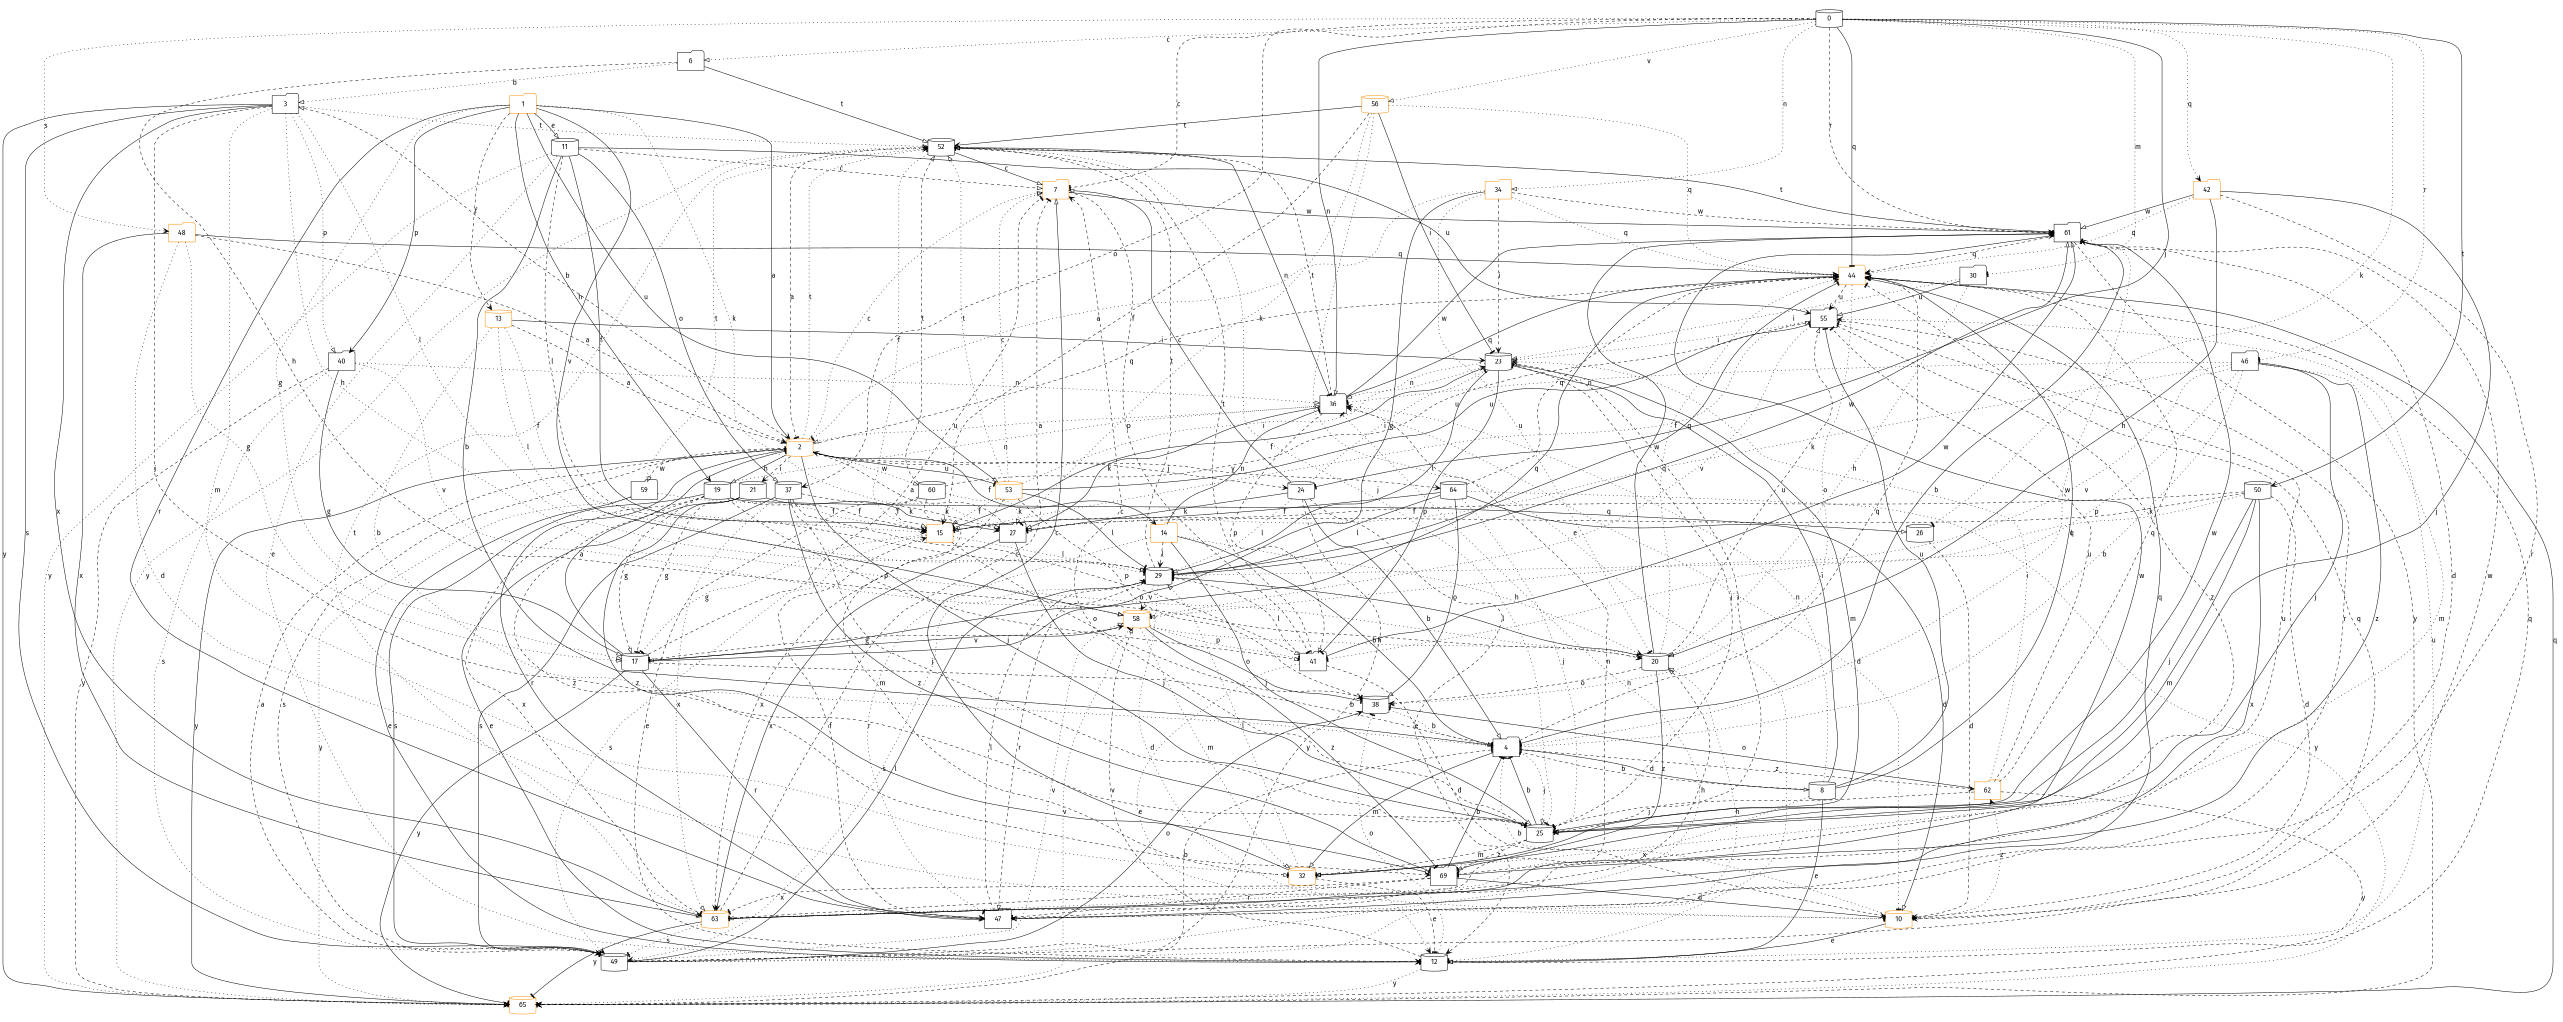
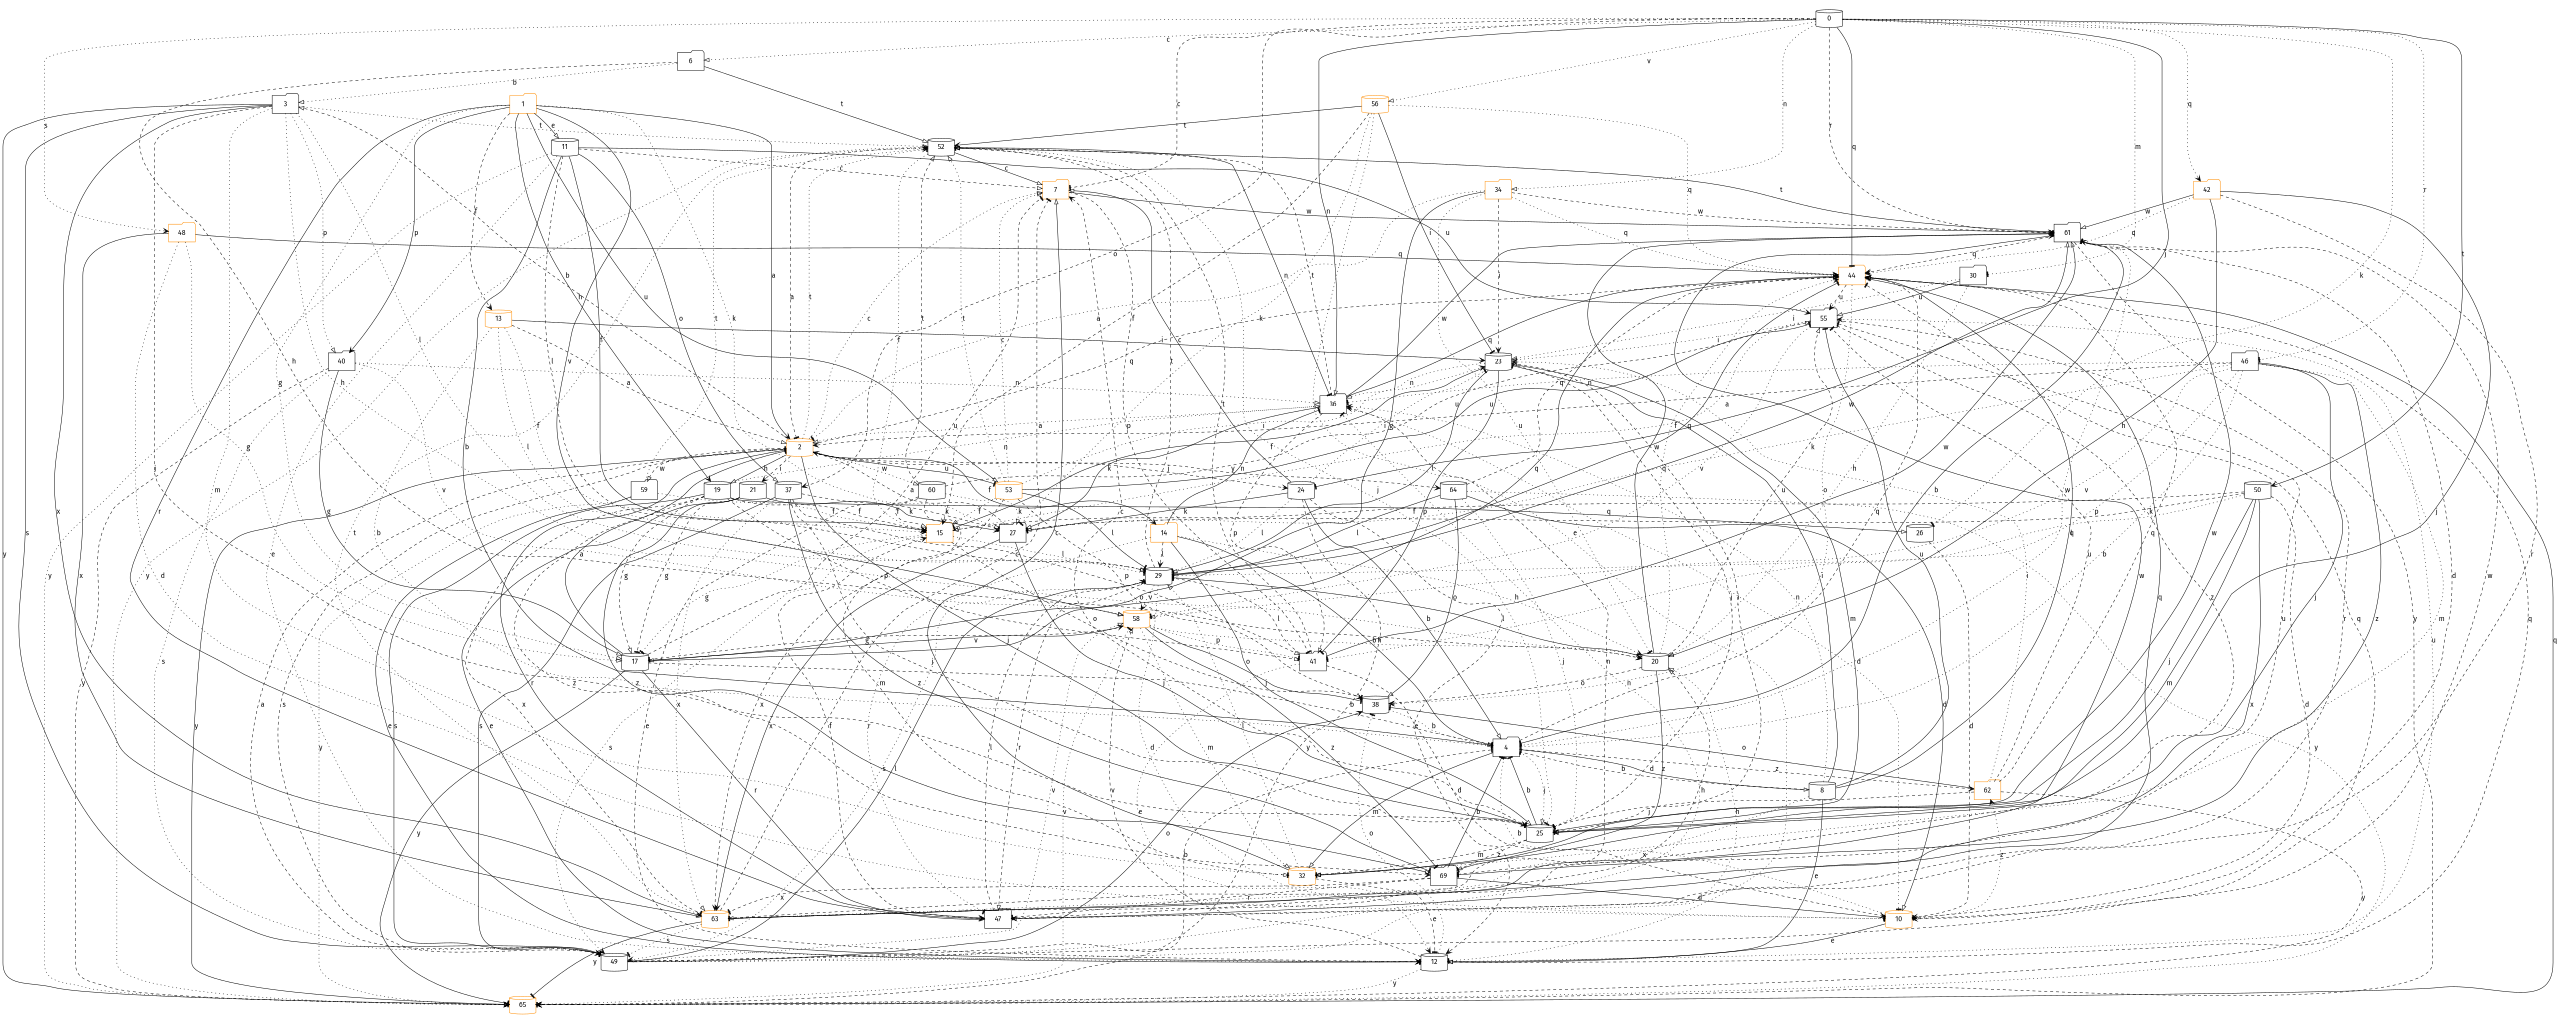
(500, 305) -> (1525, 411)
(1210, 514) -> none
(1311, 545) -> (1311, 545)
(1237, 727) -> (1237, 727)
